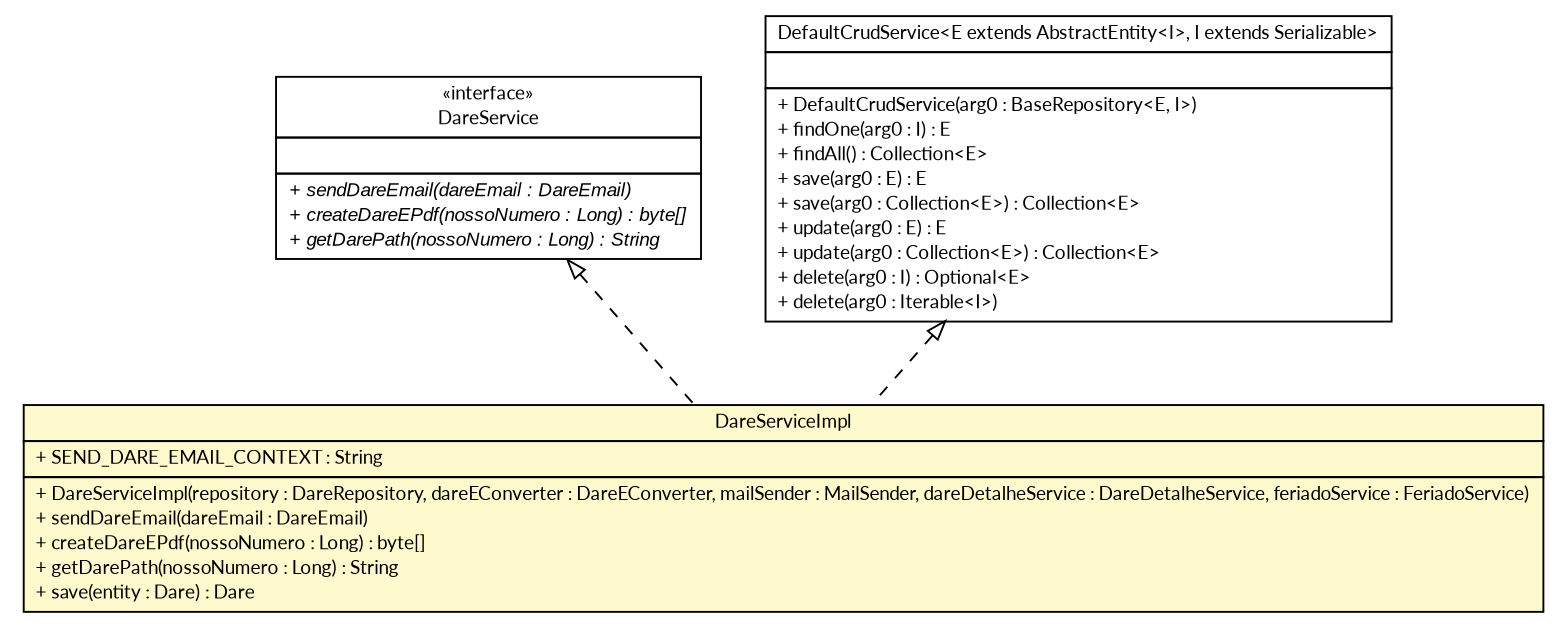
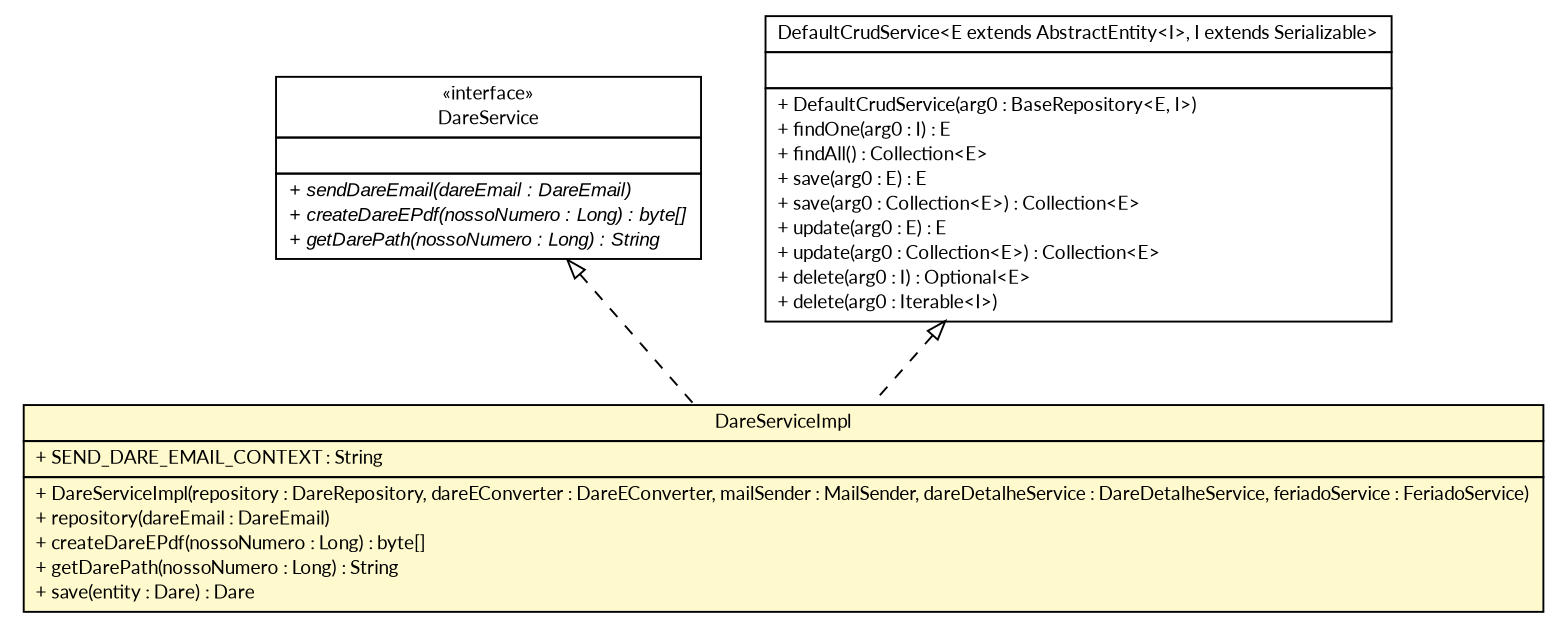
(203, 519) -> (183, 519)
